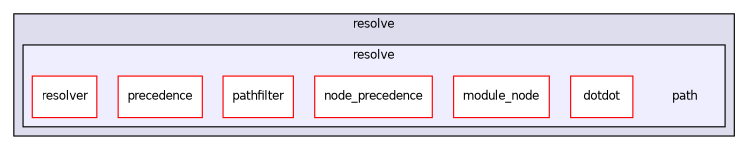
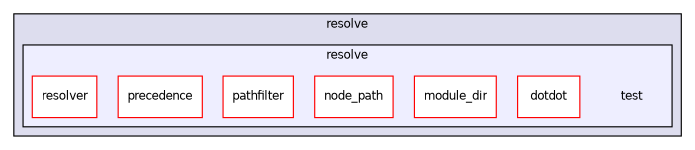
(373, 97) -> (354, 97)
(501, 97) -> (455, 97)
(685, 97) -> (632, 97)
